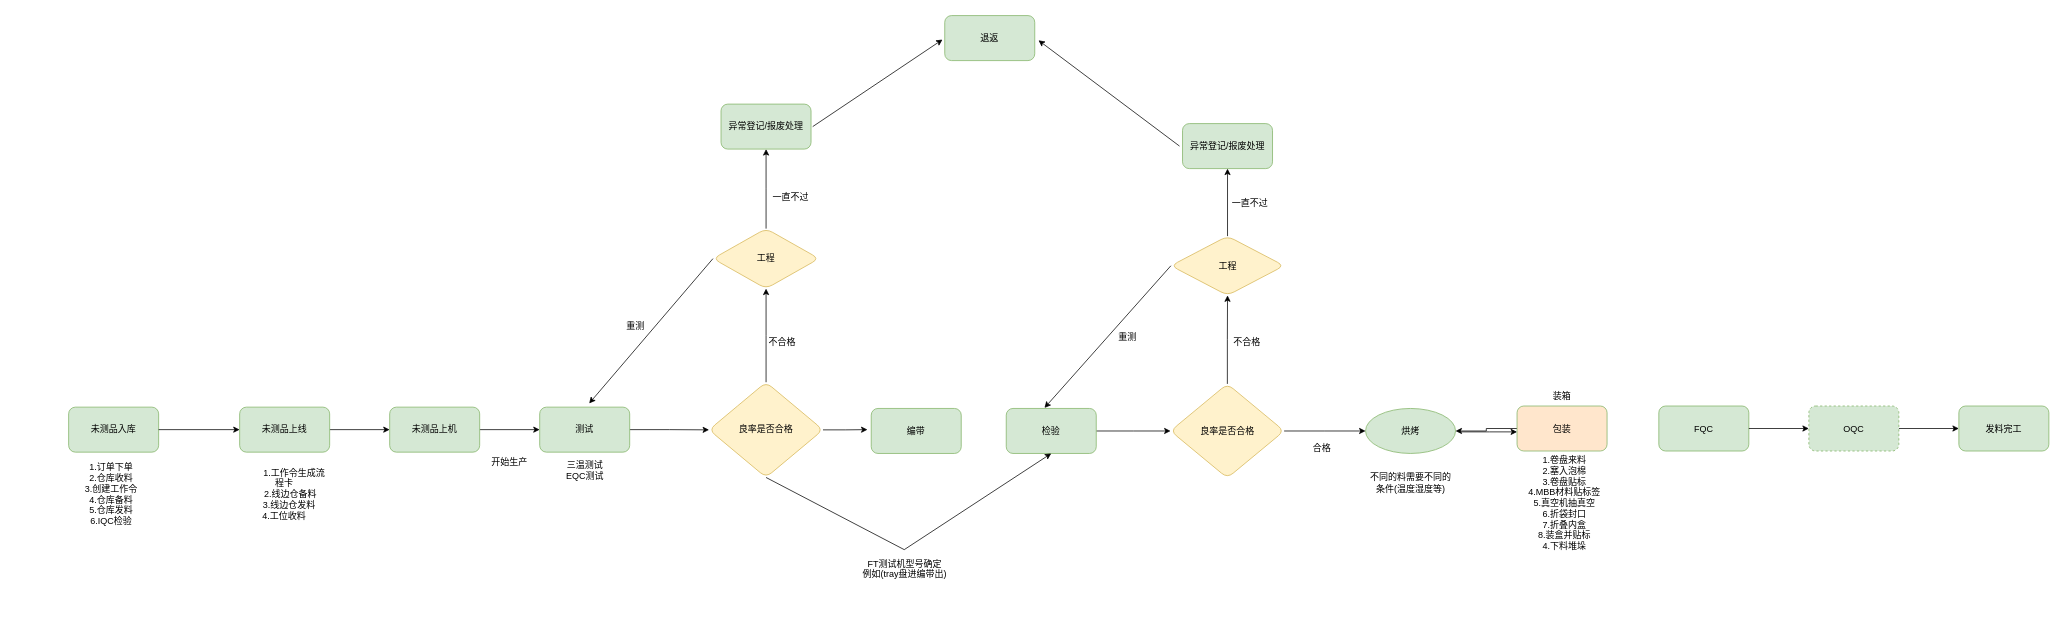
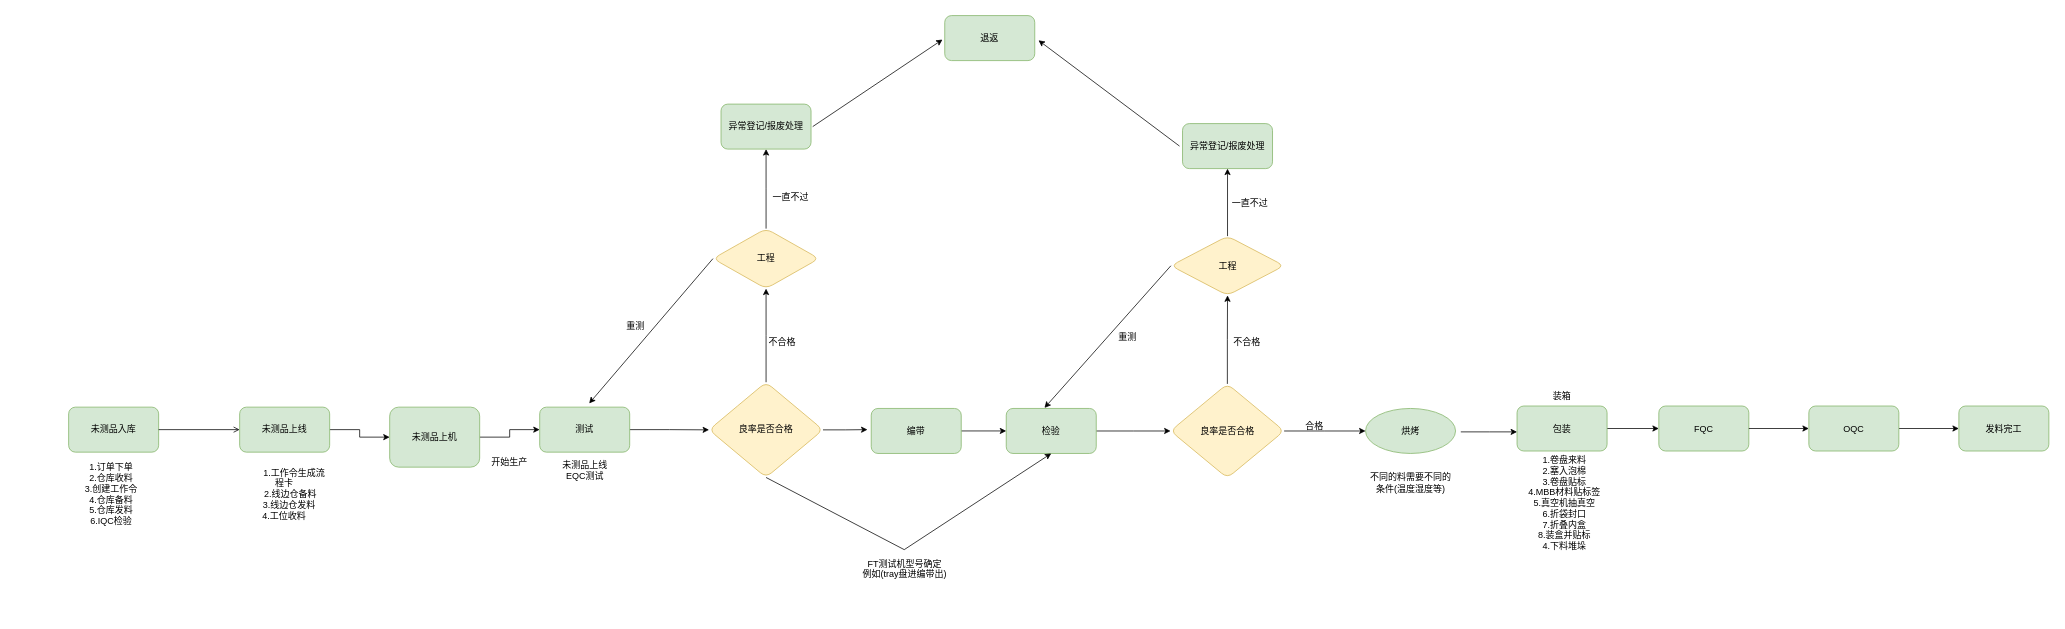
(1502, 428) -> (1630, 428)
(1562, 428) -> (1562, 428)
(1854, 428) -> (1854, 428)
(233, 429) -> (234, 429)
(435, 429) -> (435, 437)
none -> (999, 431)
(1322, 448) -> (1314, 426)
(585, 470) -> (585, 470)
